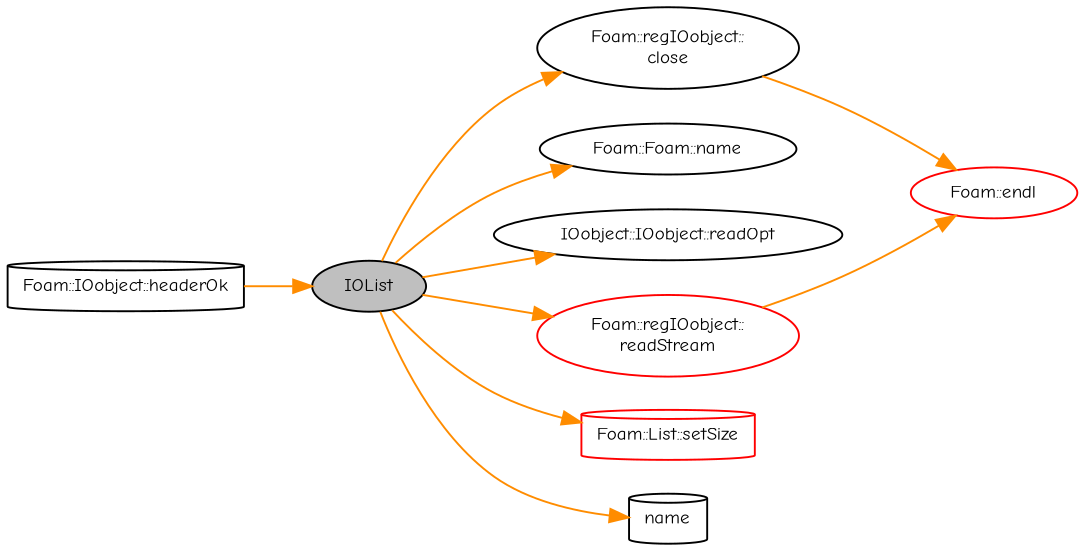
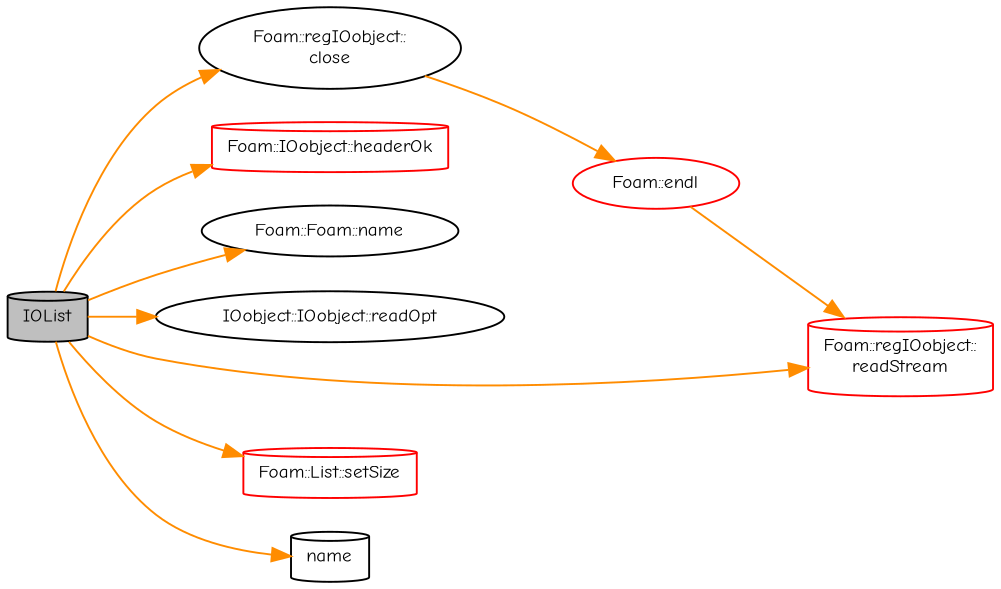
(853, 272) -> (759, 256)
(126, 286) -> (330, 147)
(268, 286) -> (118, 220)
(369, 286) -> (48, 317)
(668, 336) -> (901, 357)
